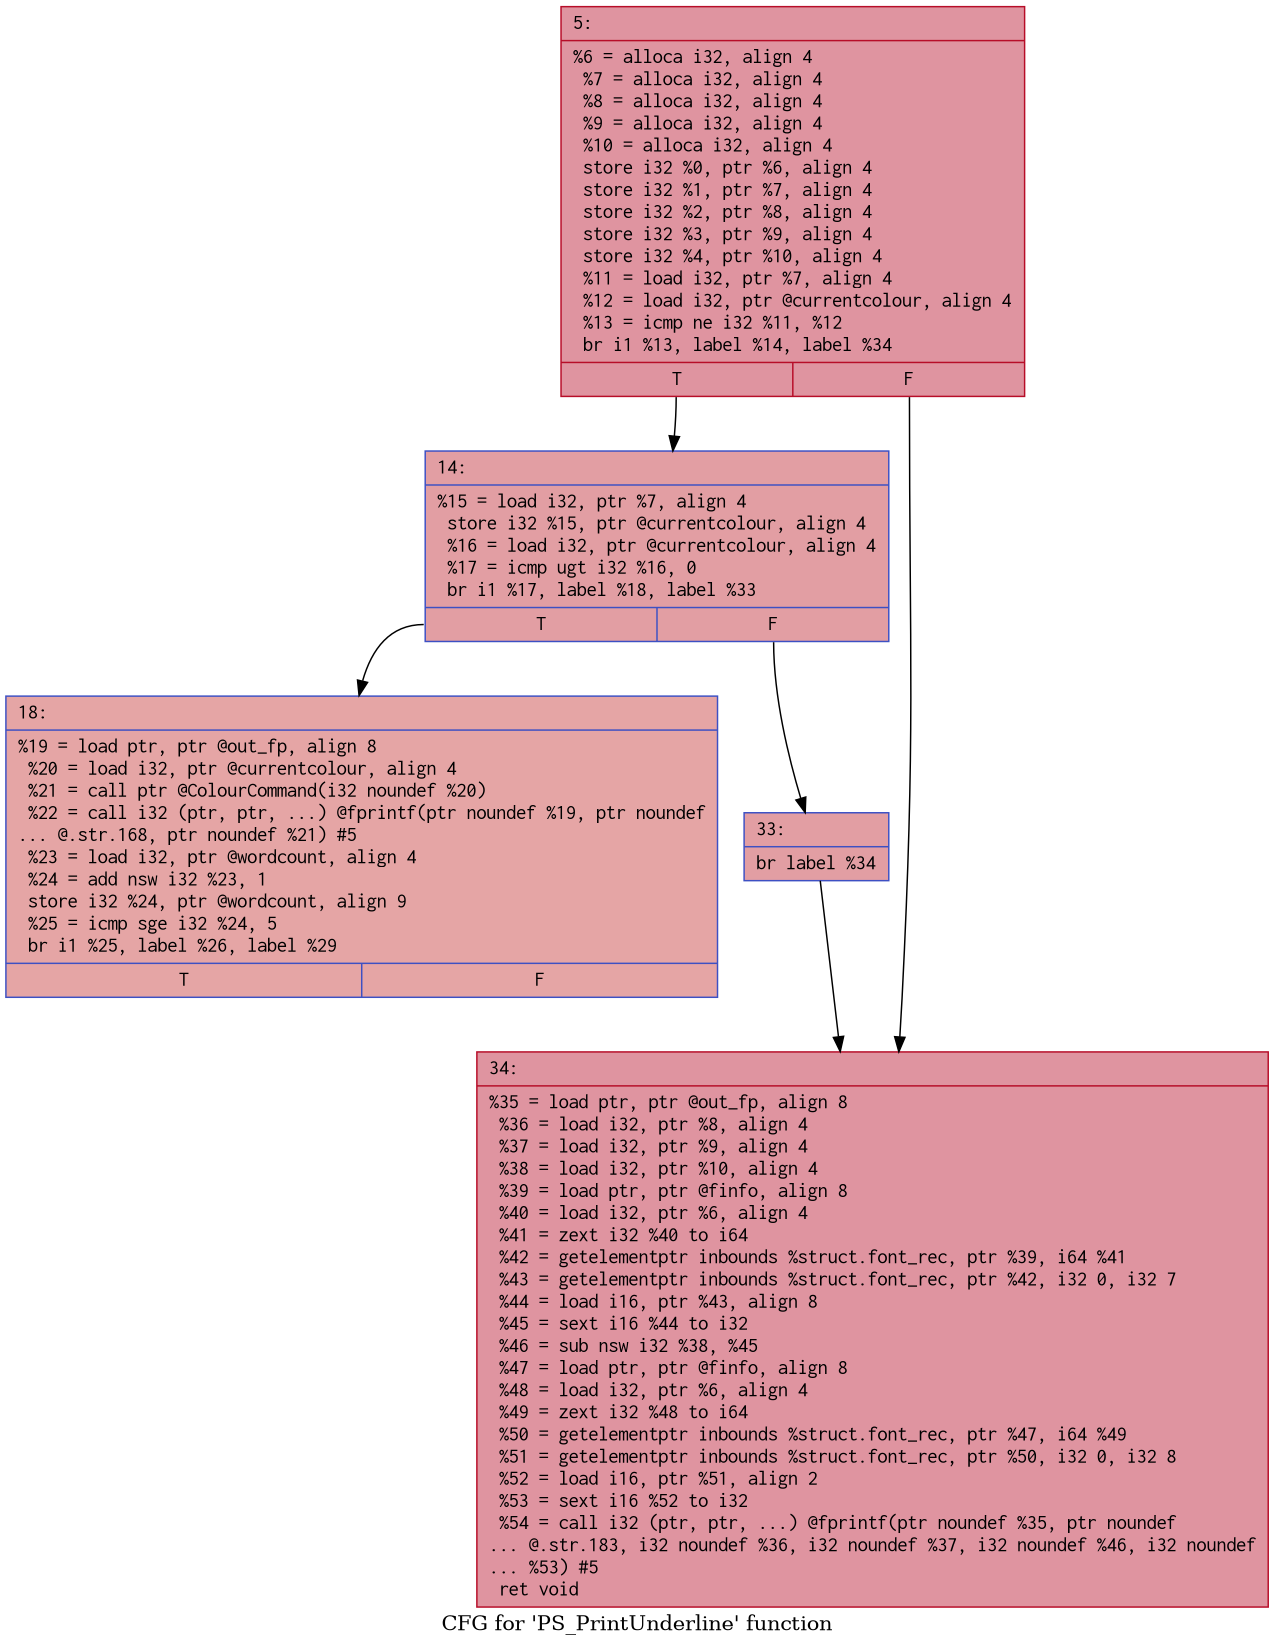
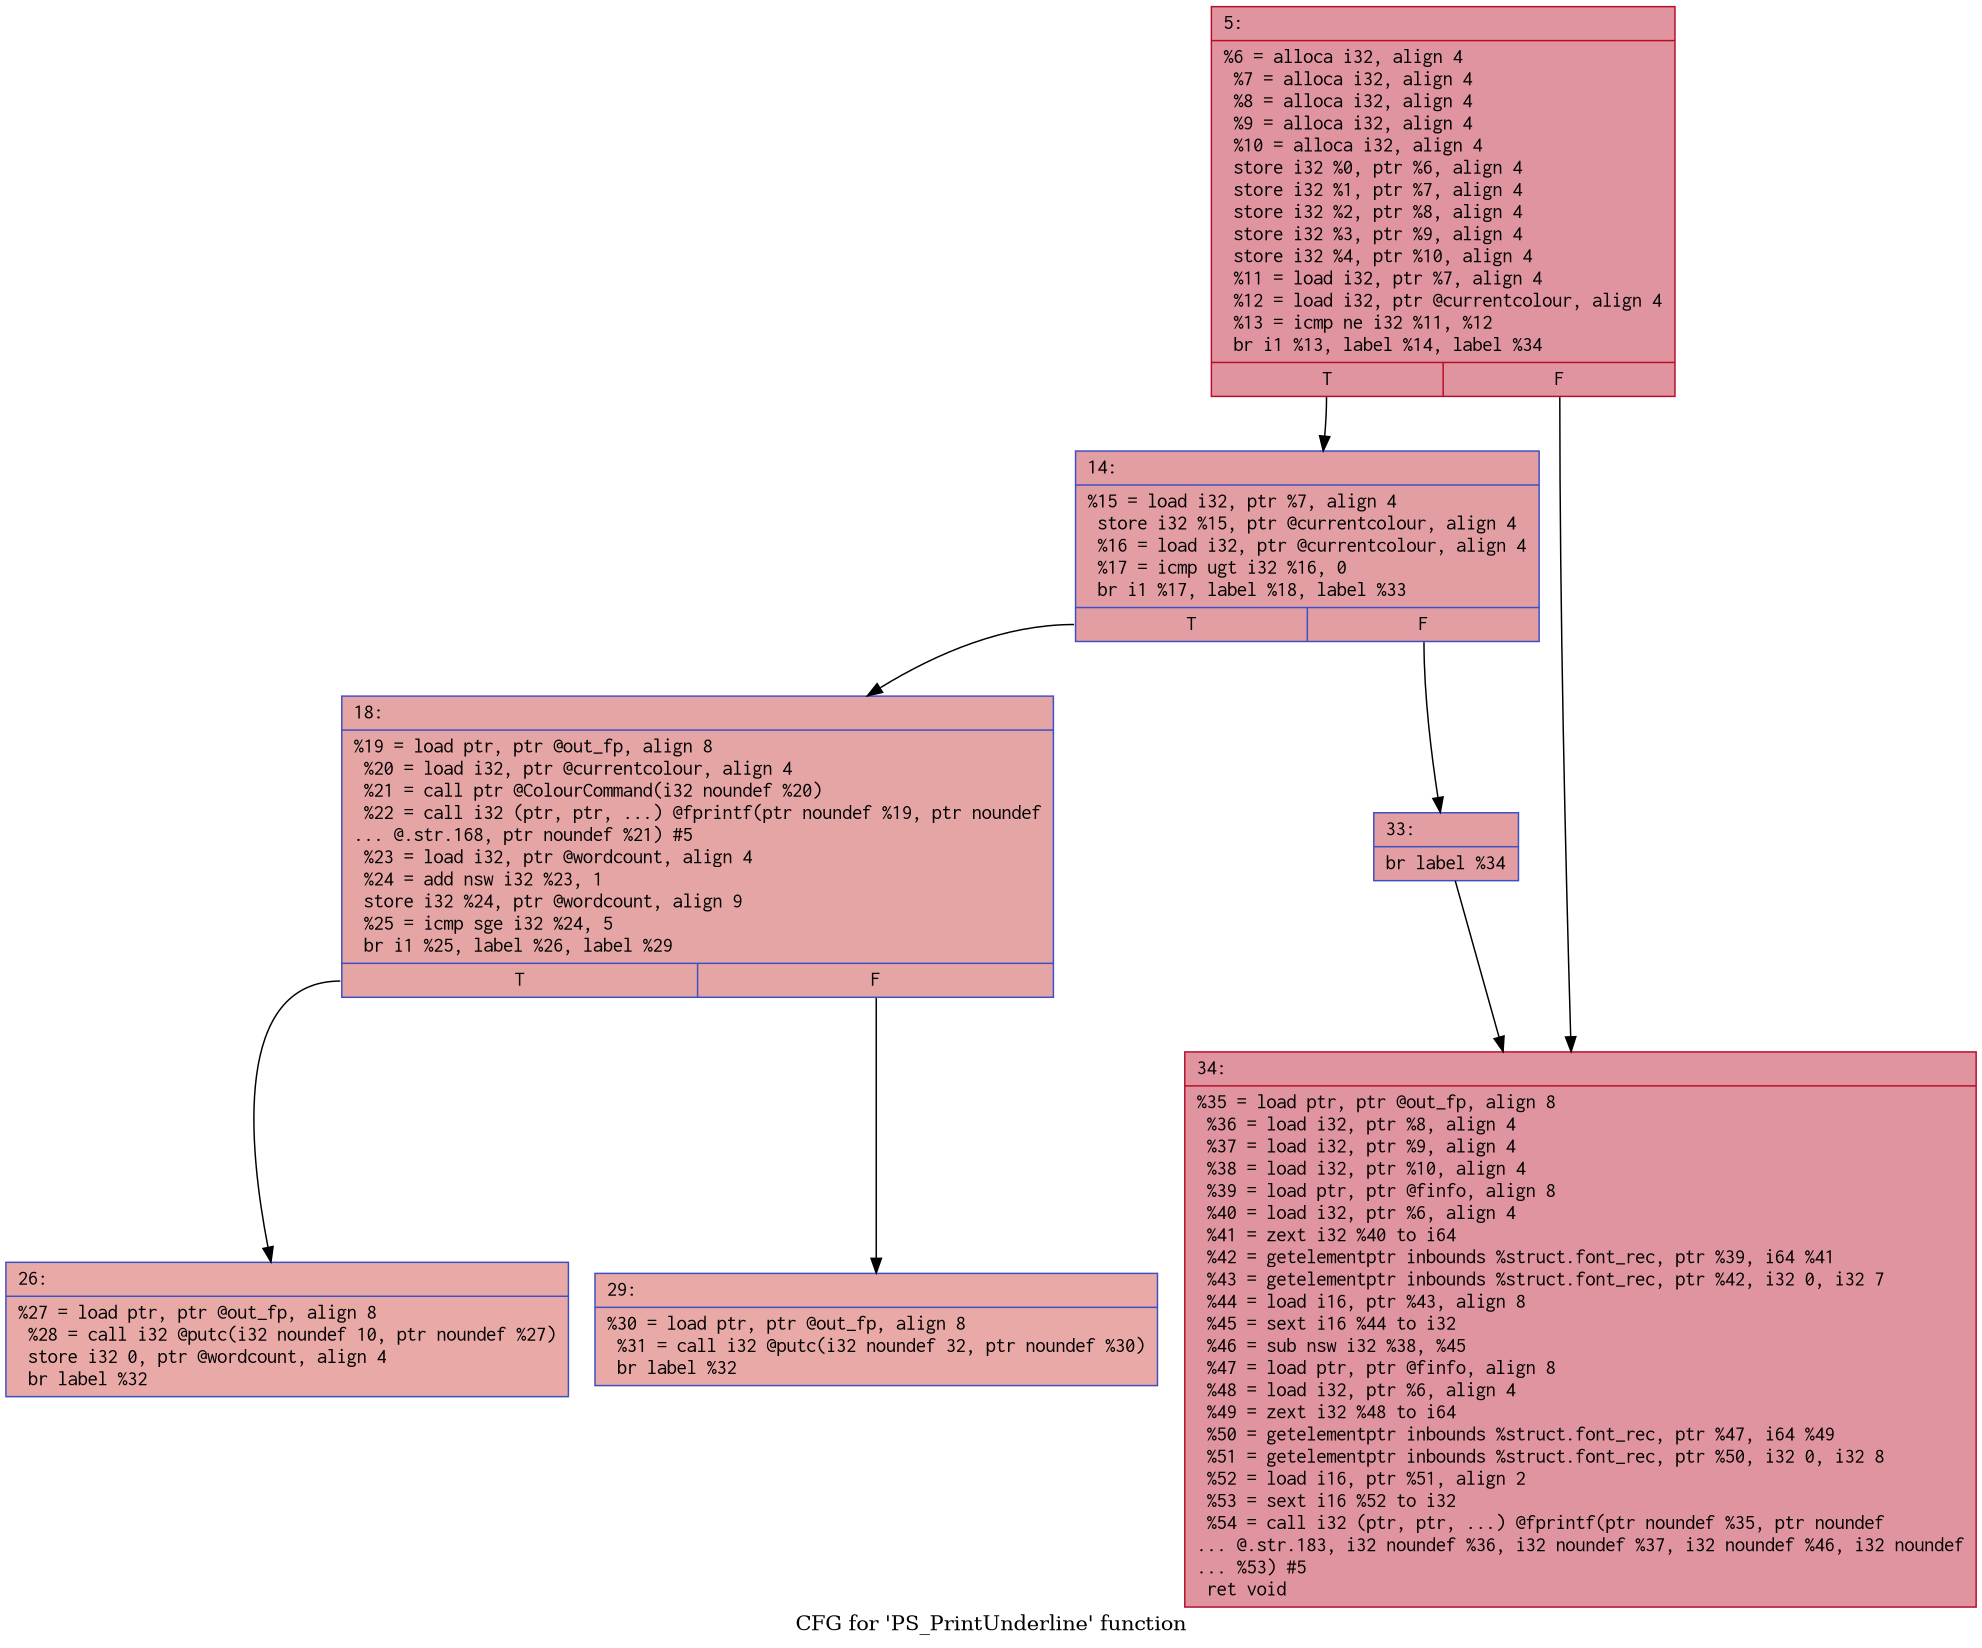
none -> (287, 1329)
none -> (876, 1329)
